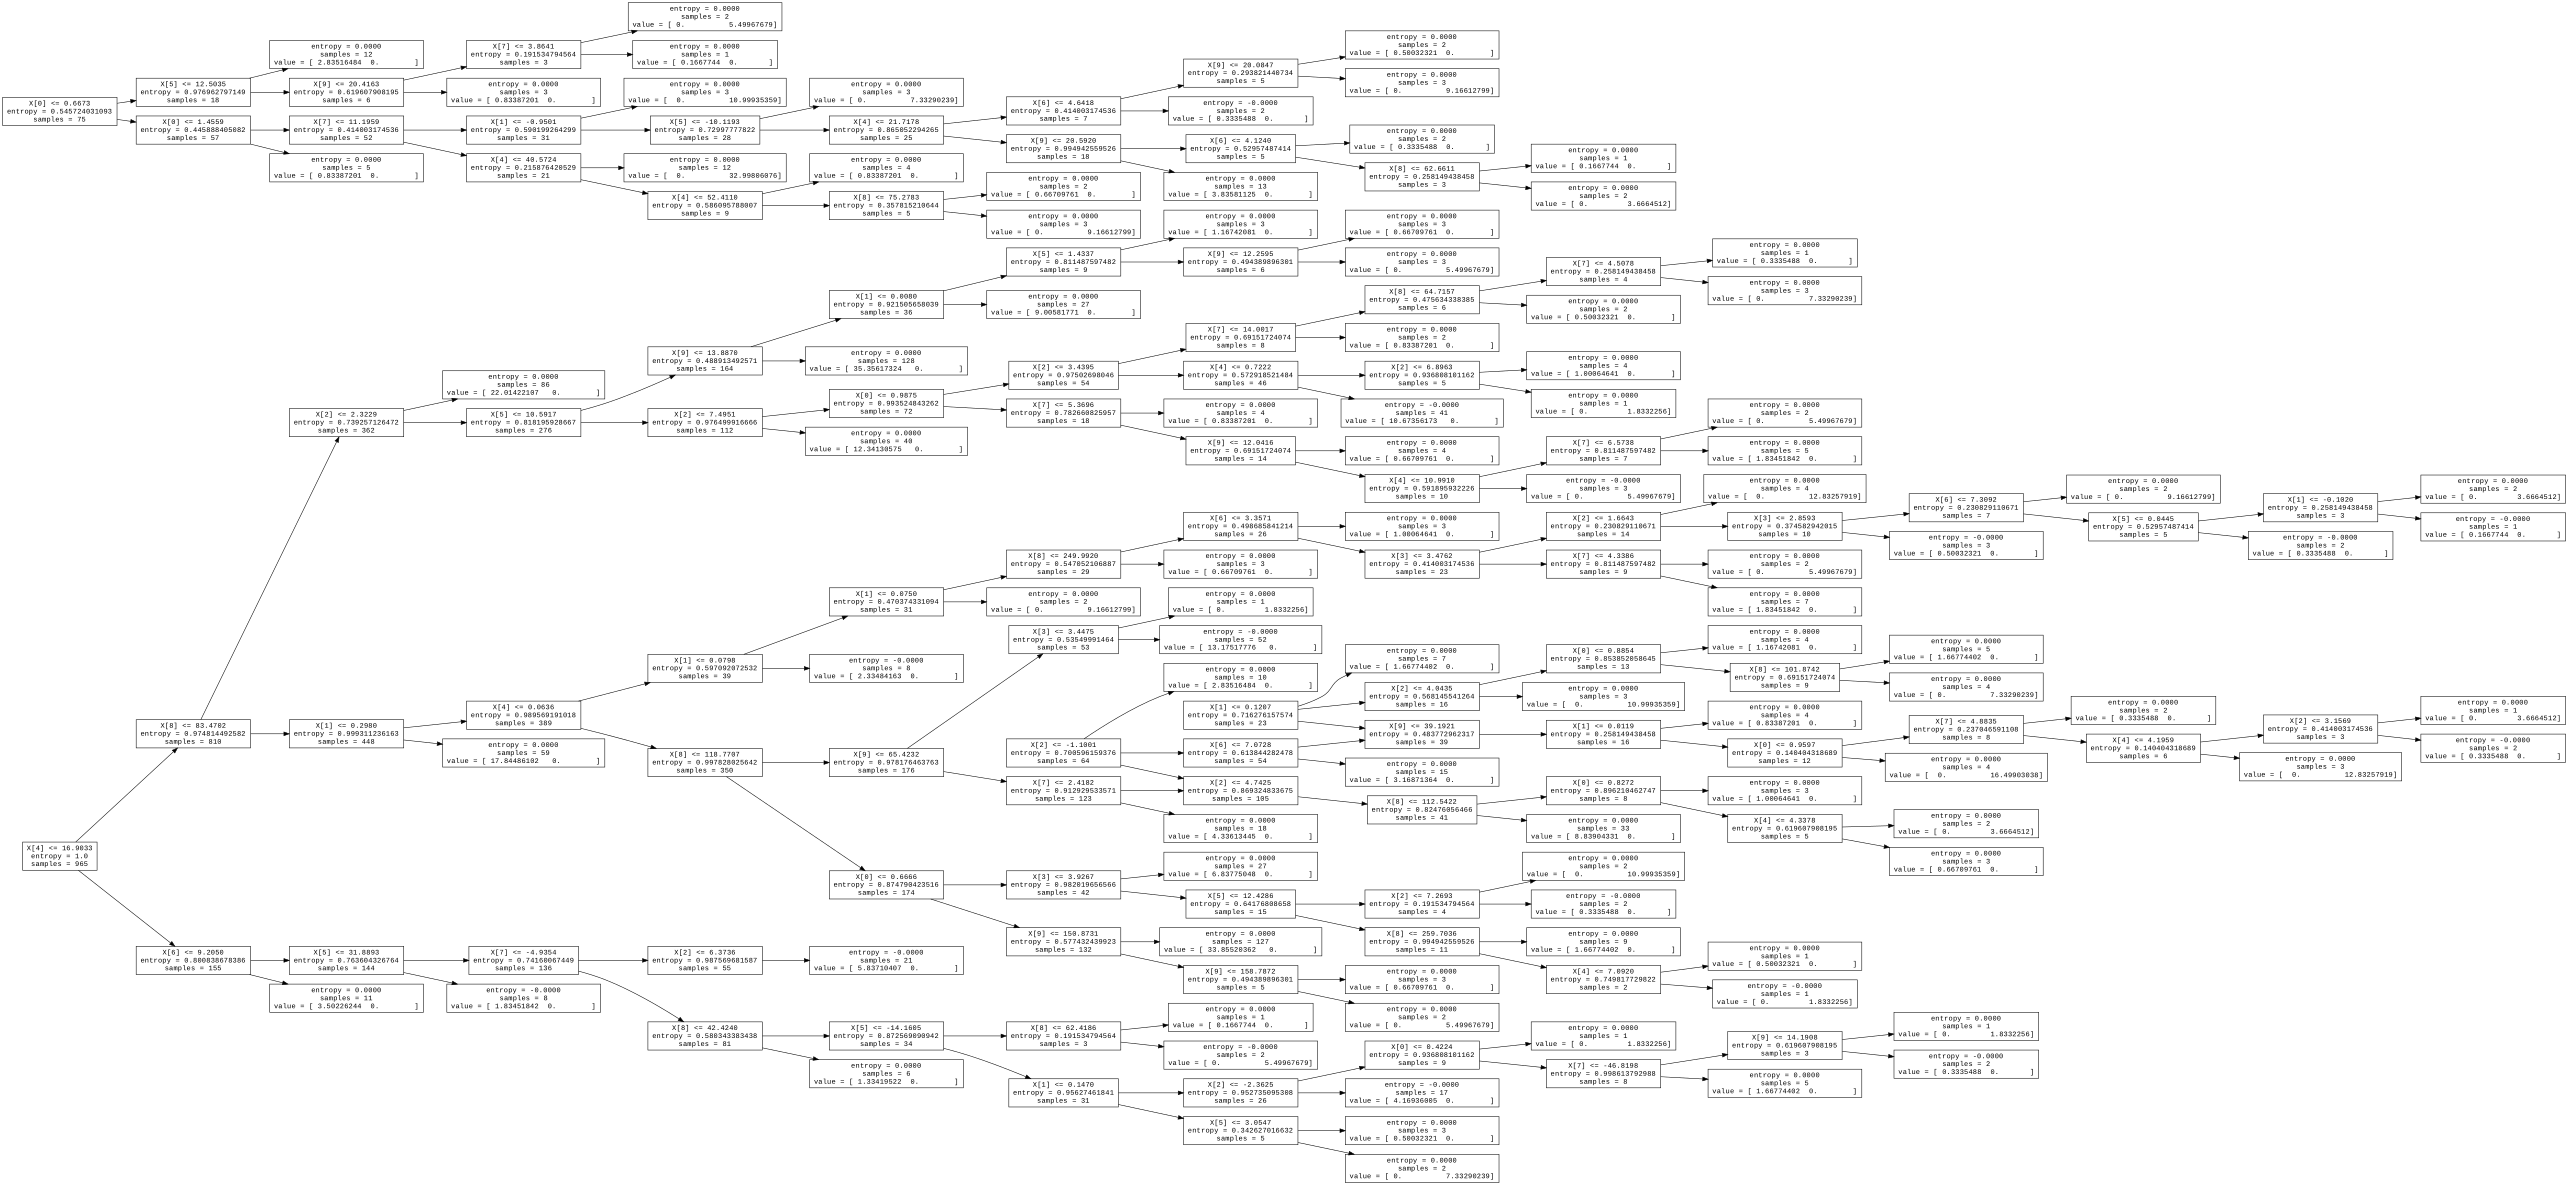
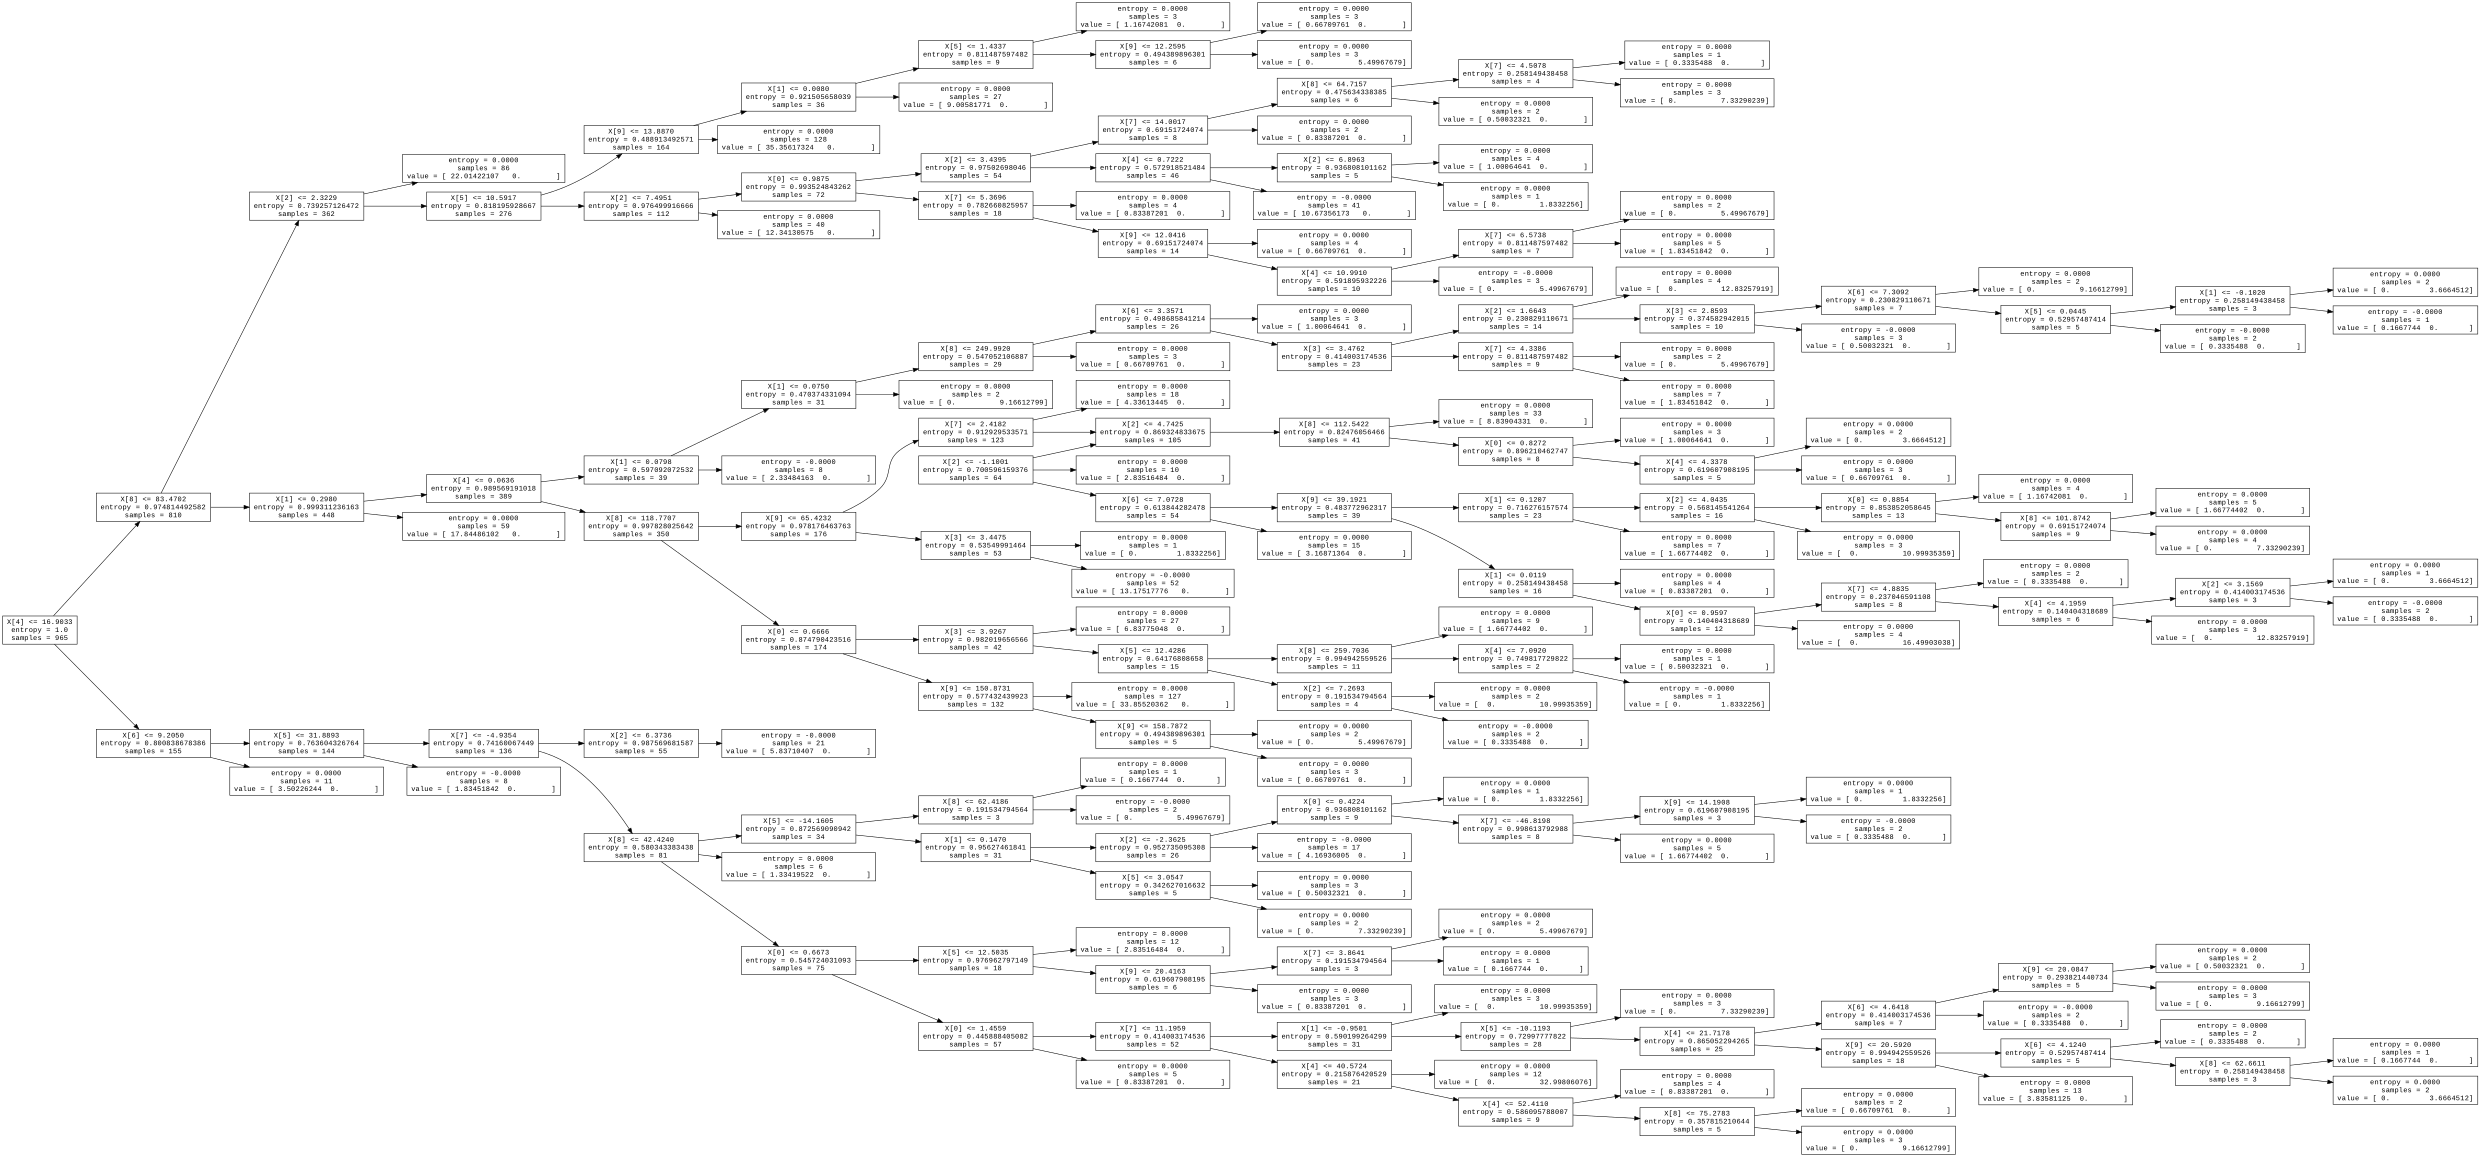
(1329, 724) -> (1422, 508)
none -> (718, 902)
